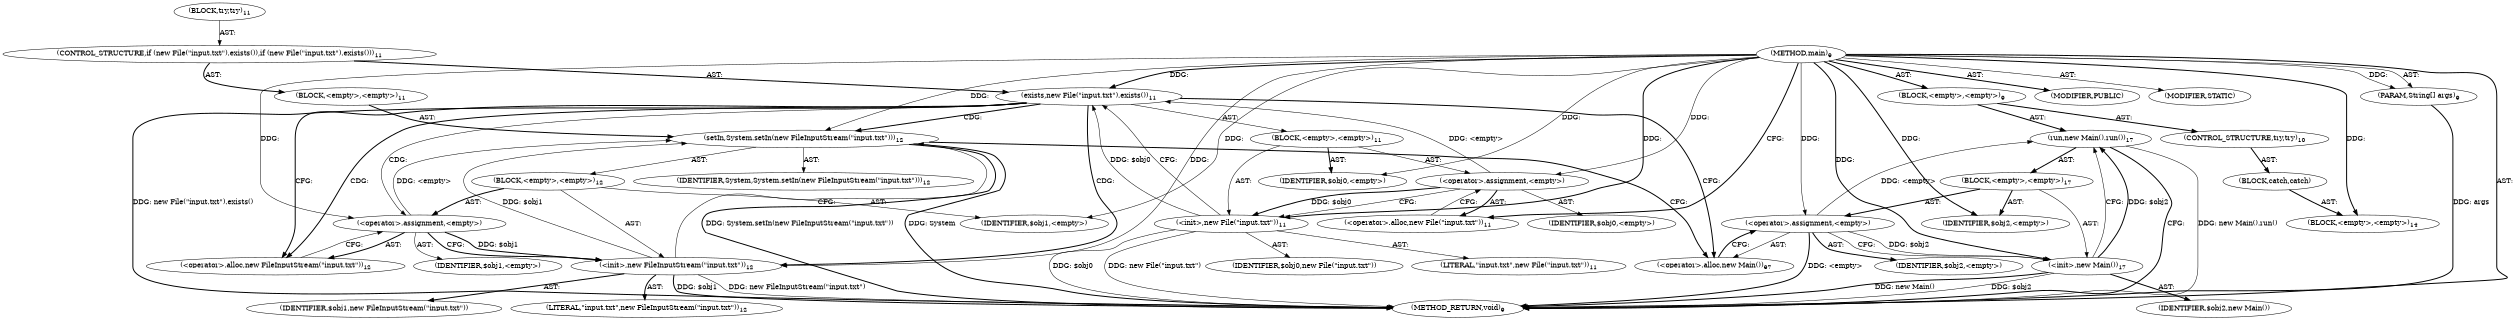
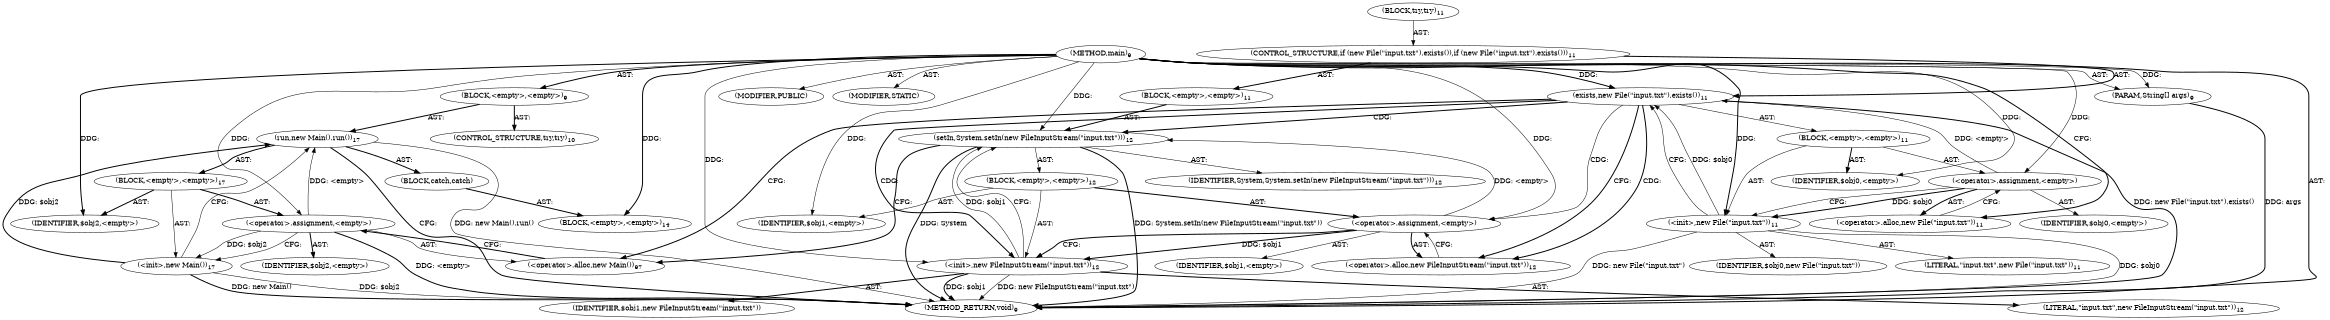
(1940, 75) -> (930, 66)
(2258, 158) -> (381, 158)
(1872, 204) -> none
(2214, 309) -> none
